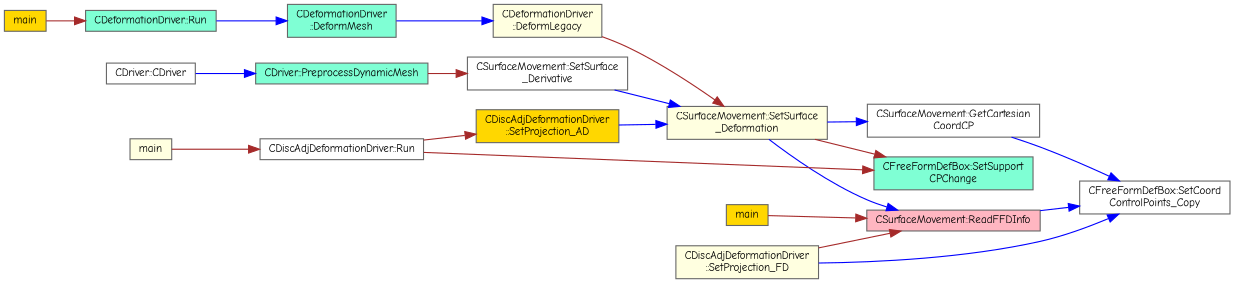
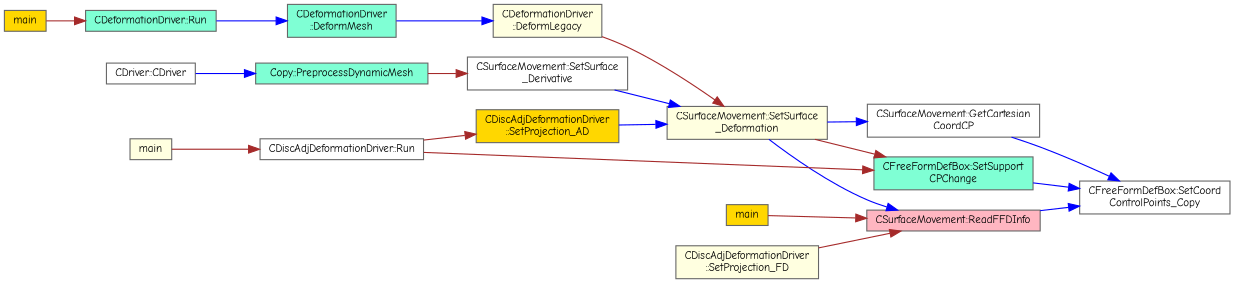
(342, 74) -> (342, 74)
(966, 254) -> (1051, 185)
